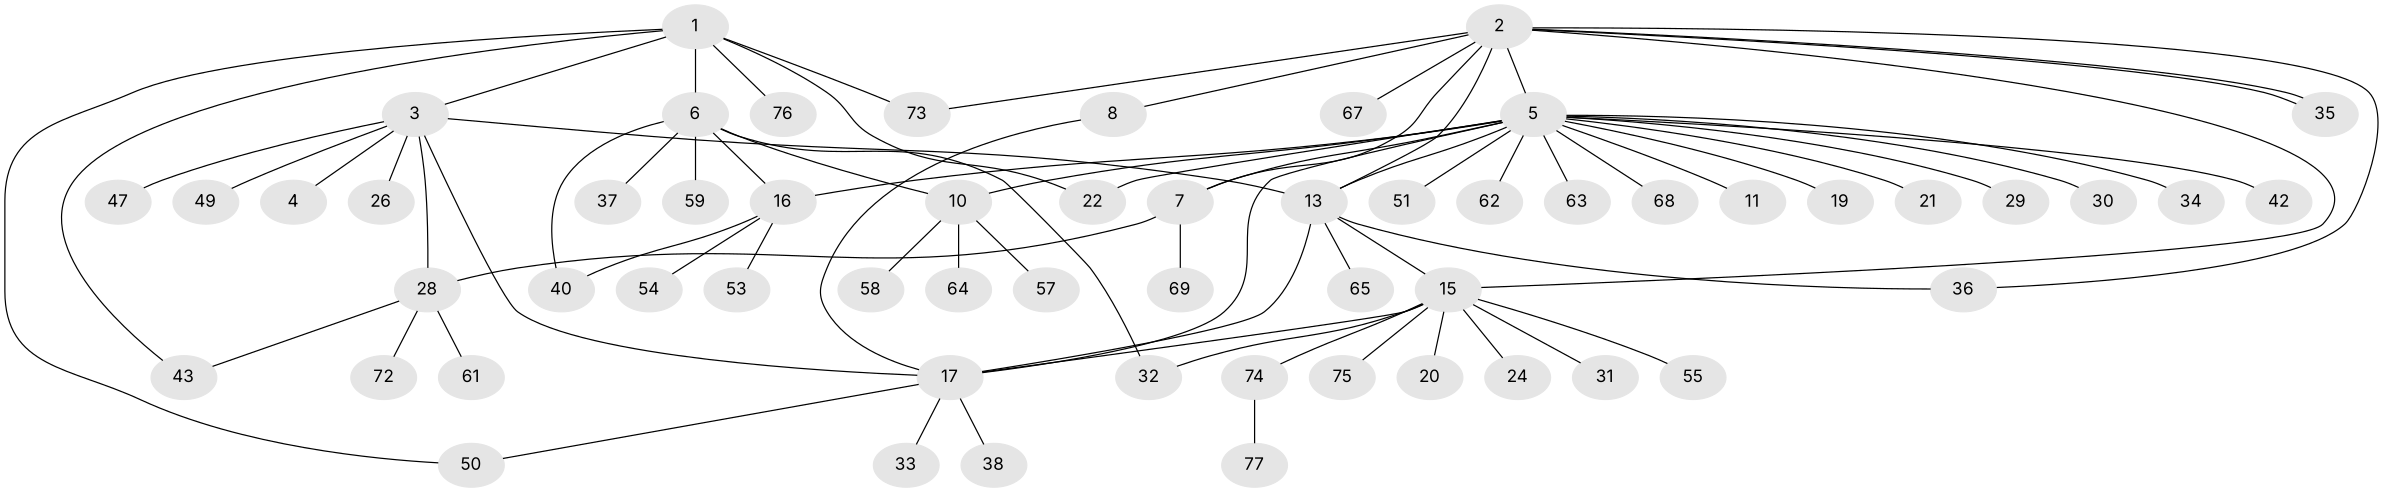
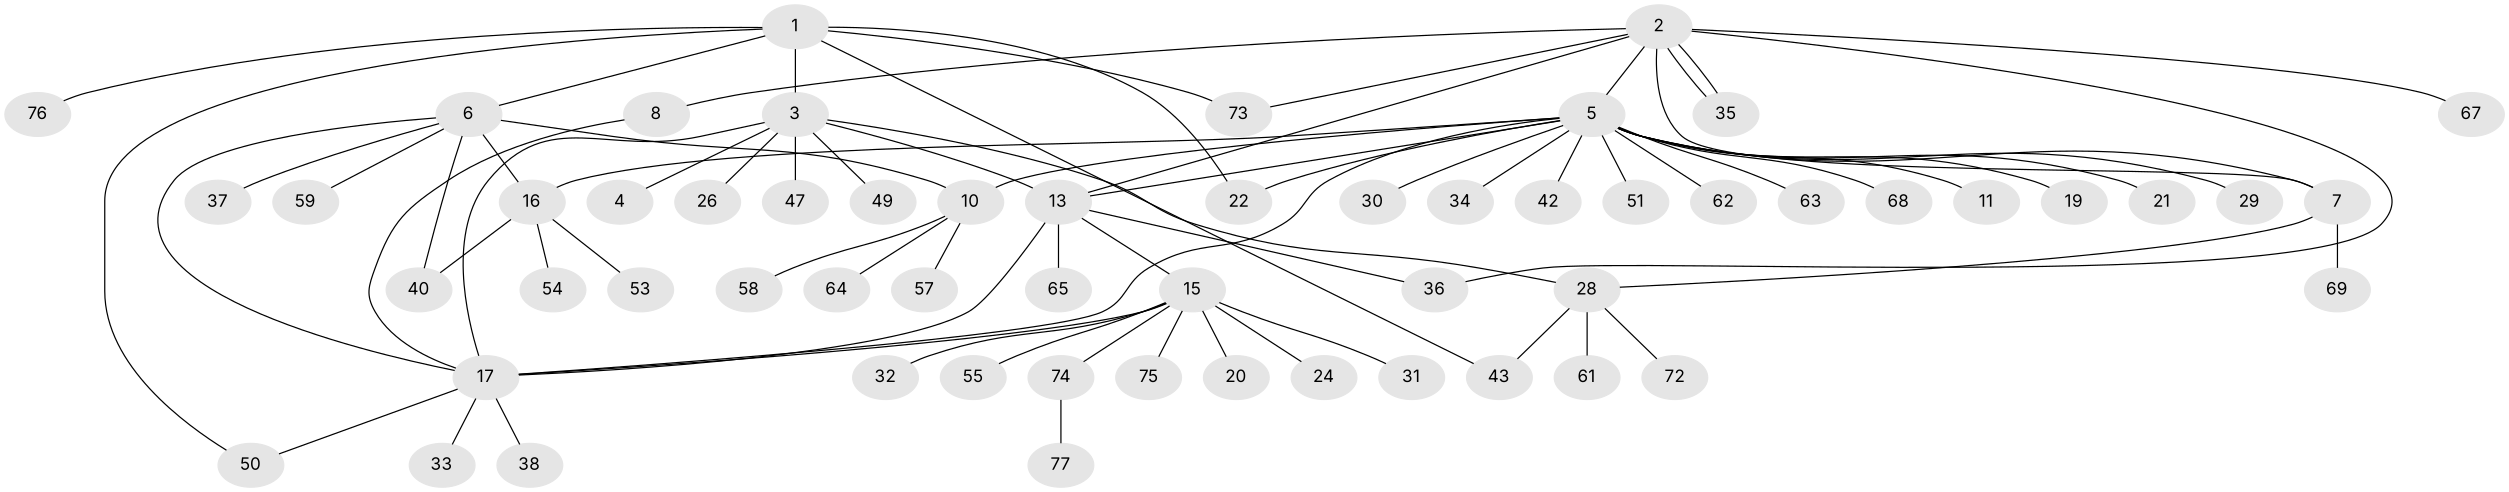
(1026, 202) -> (163, 235)
(2324, 216) -> none
